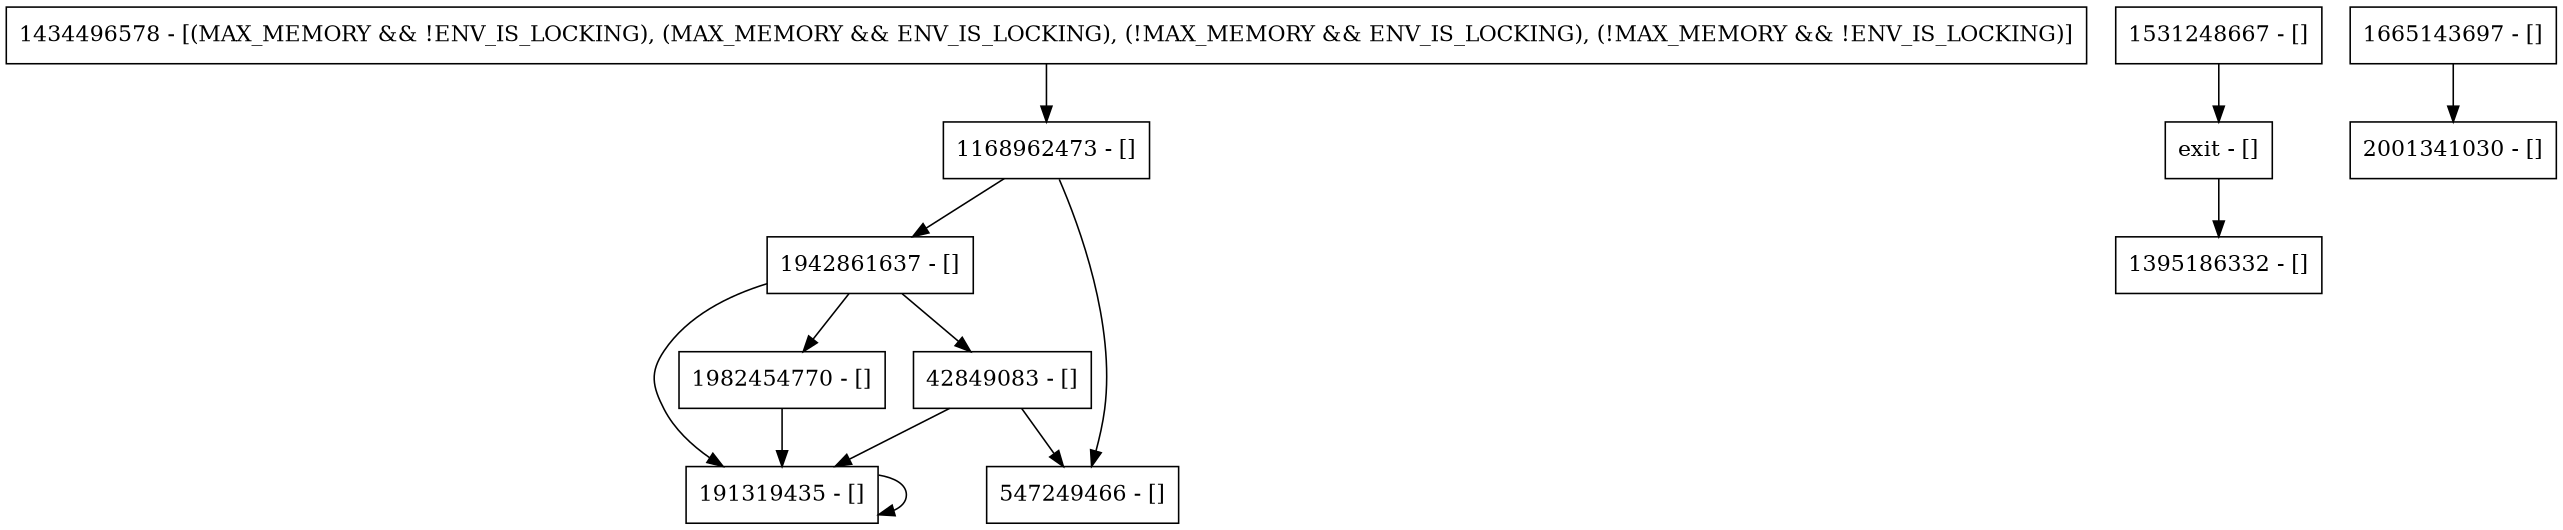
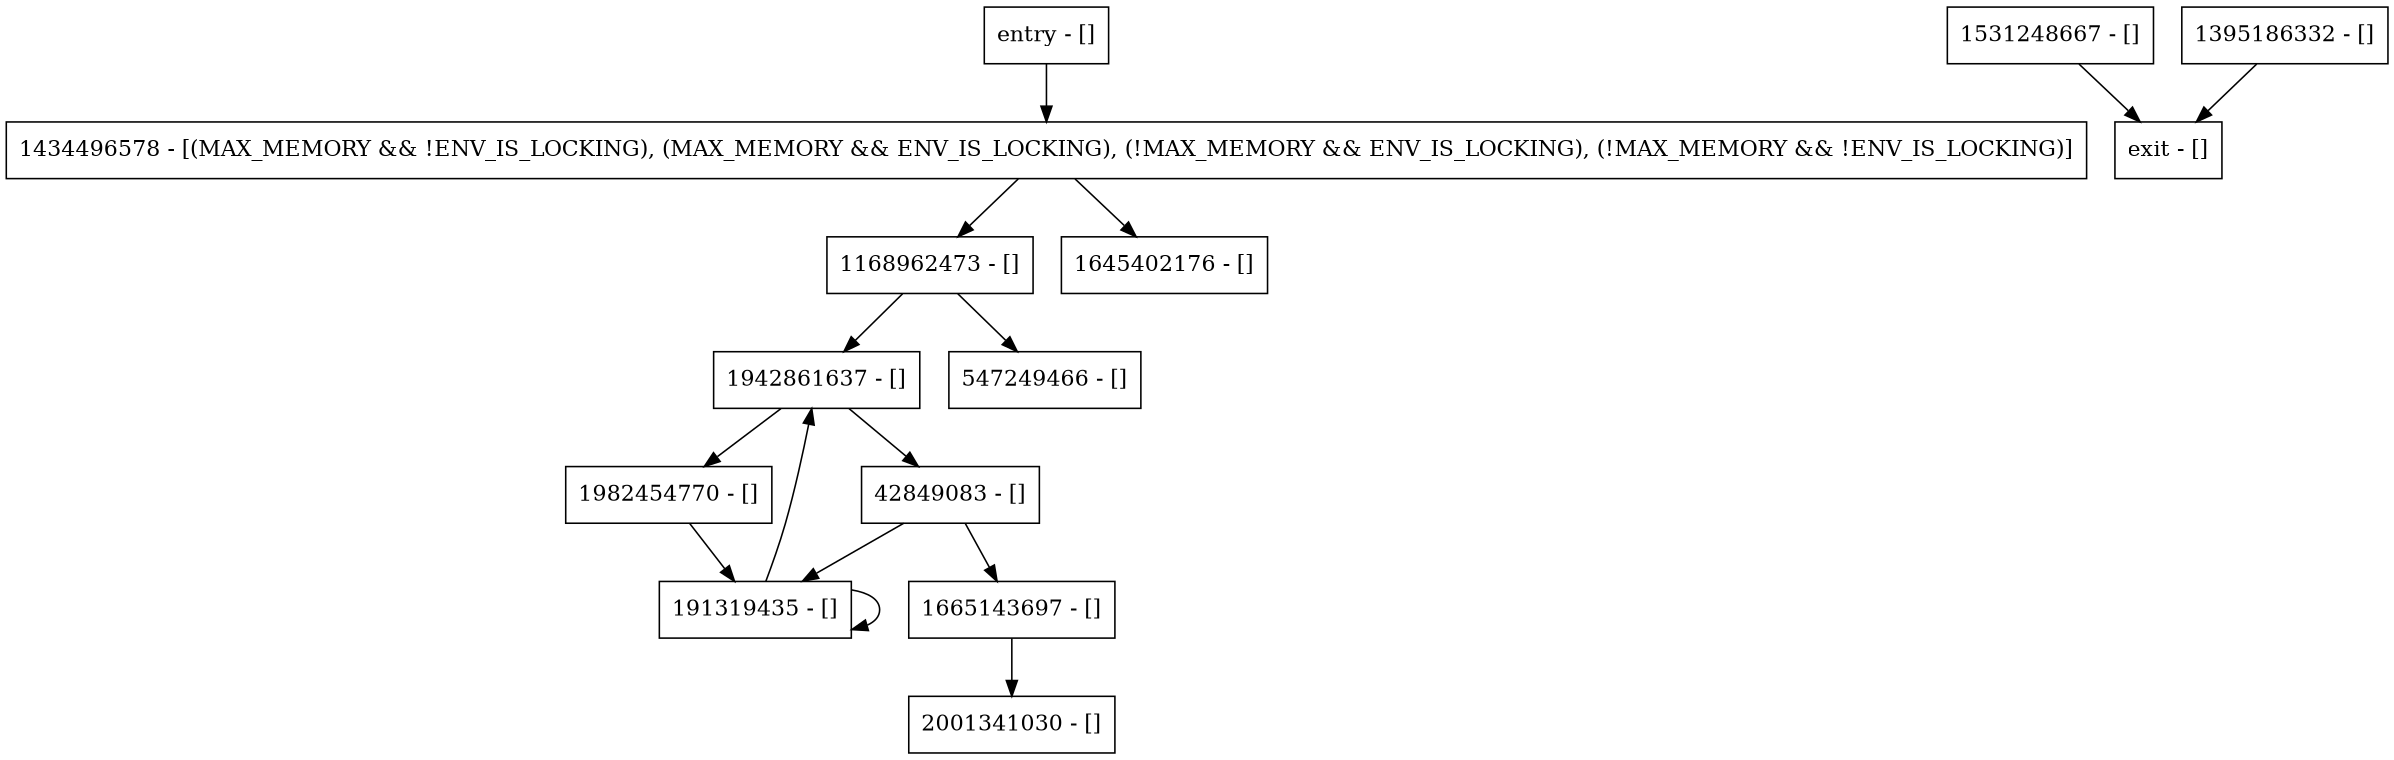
none -> (1046, 35)
(2219, 200) -> (2232, 87)
none -> (1164, 265)
(663, 353) -> (791, 504)
(1038, 431) -> (977, 545)
